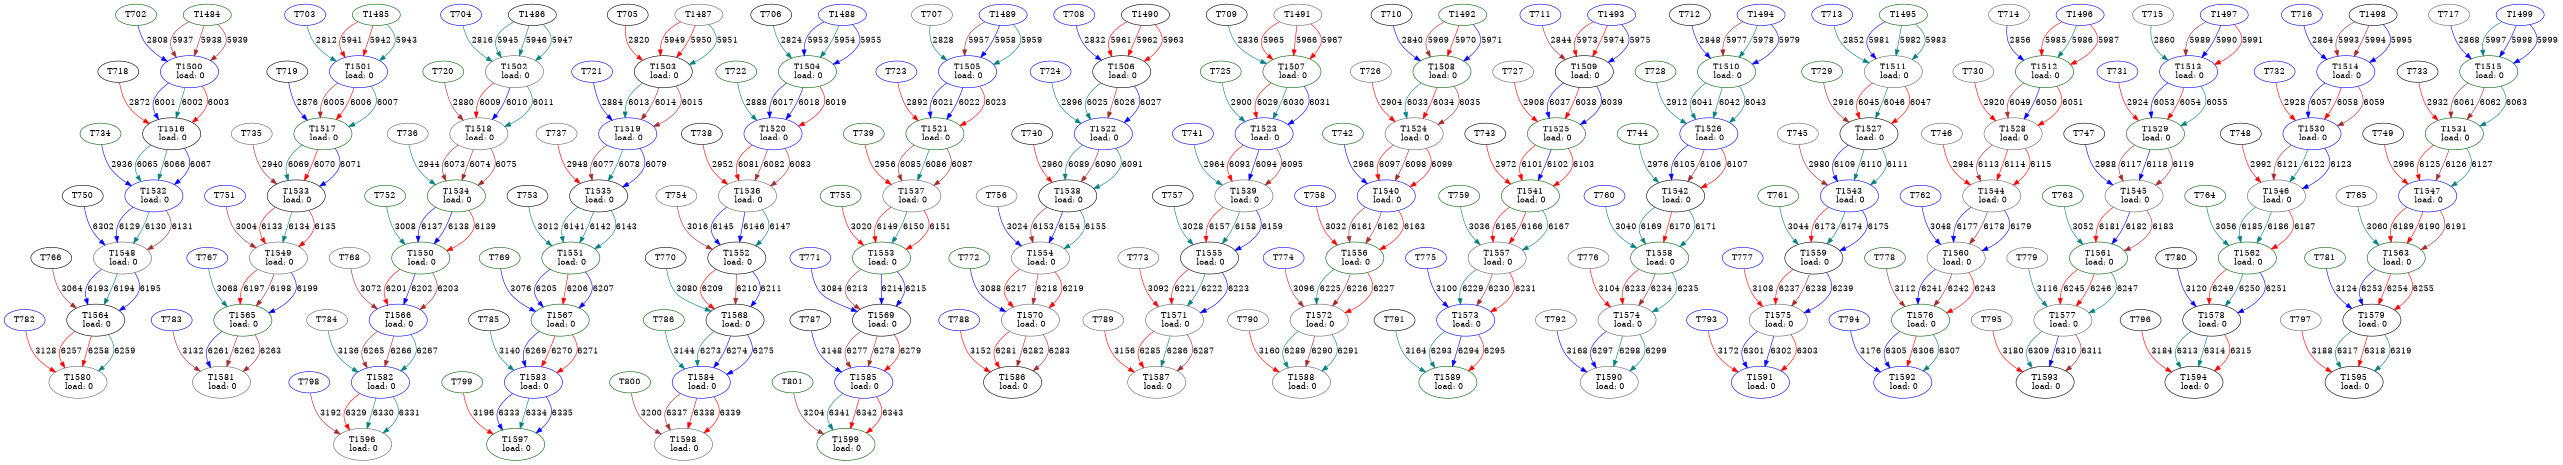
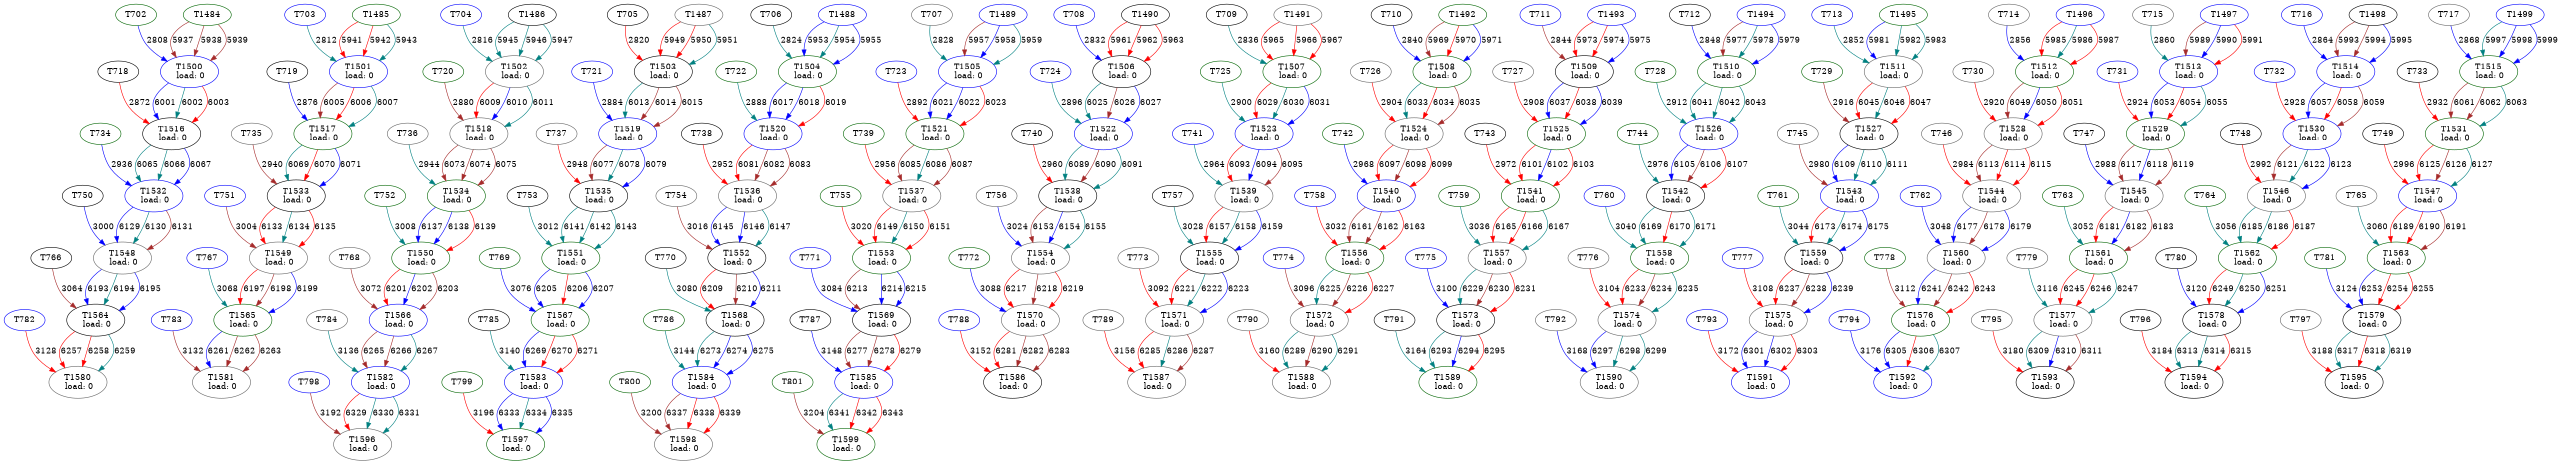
(104, 227) -> (104, 227)
(1466, 320) -> (1466, 320)
